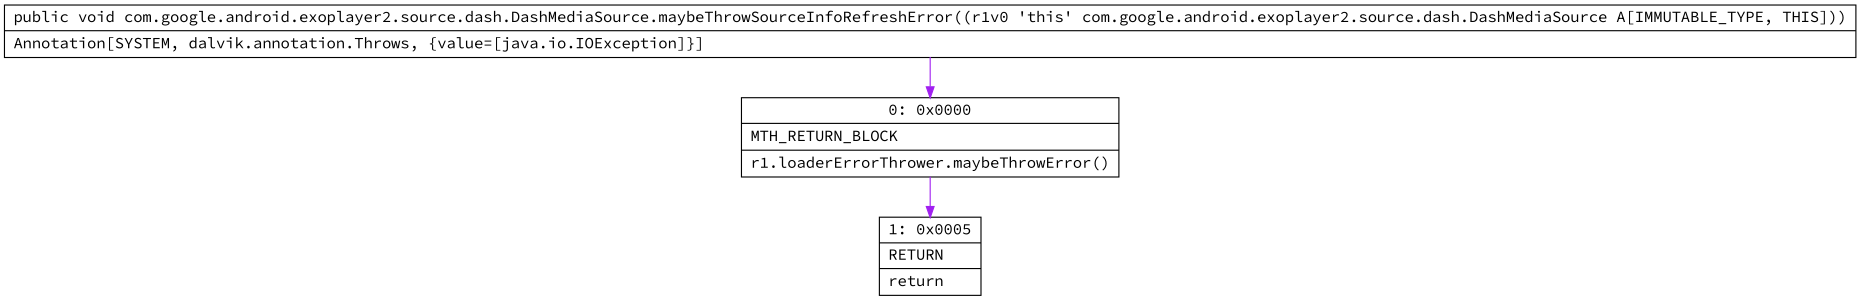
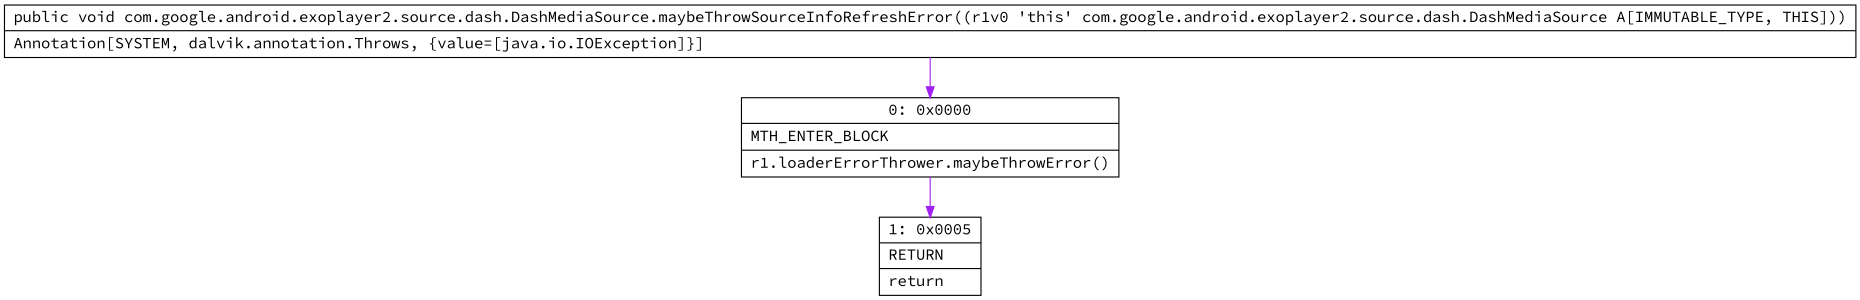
(825, 136) -> (820, 136)
